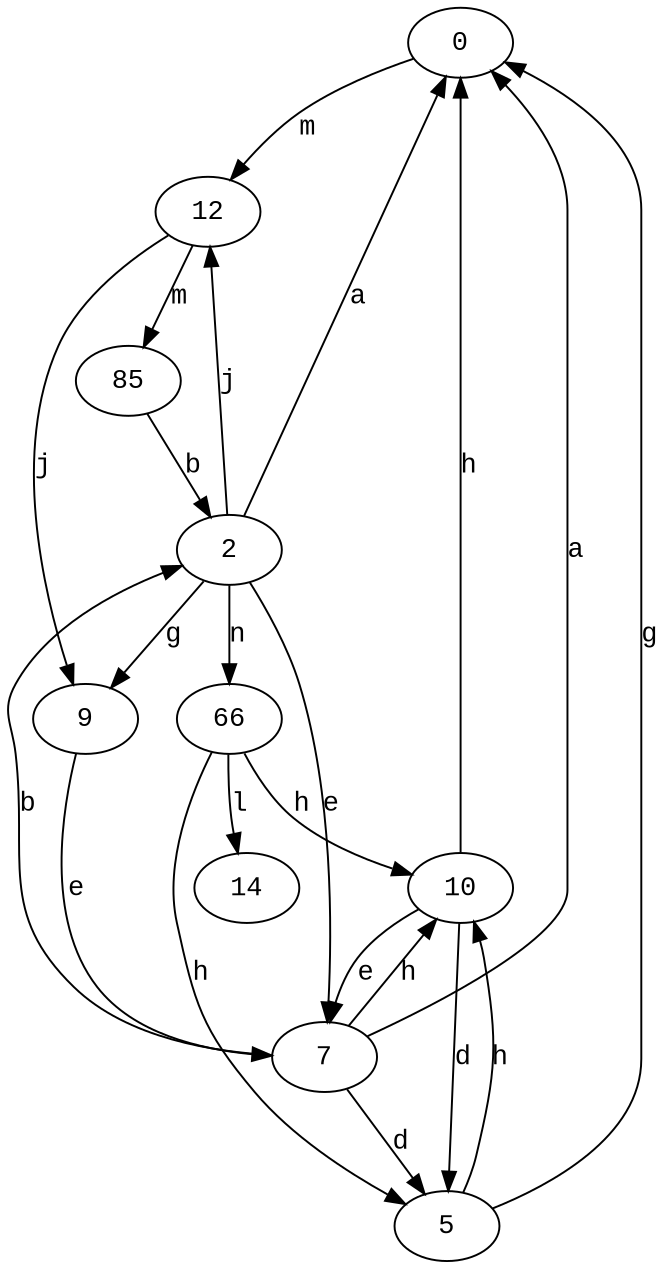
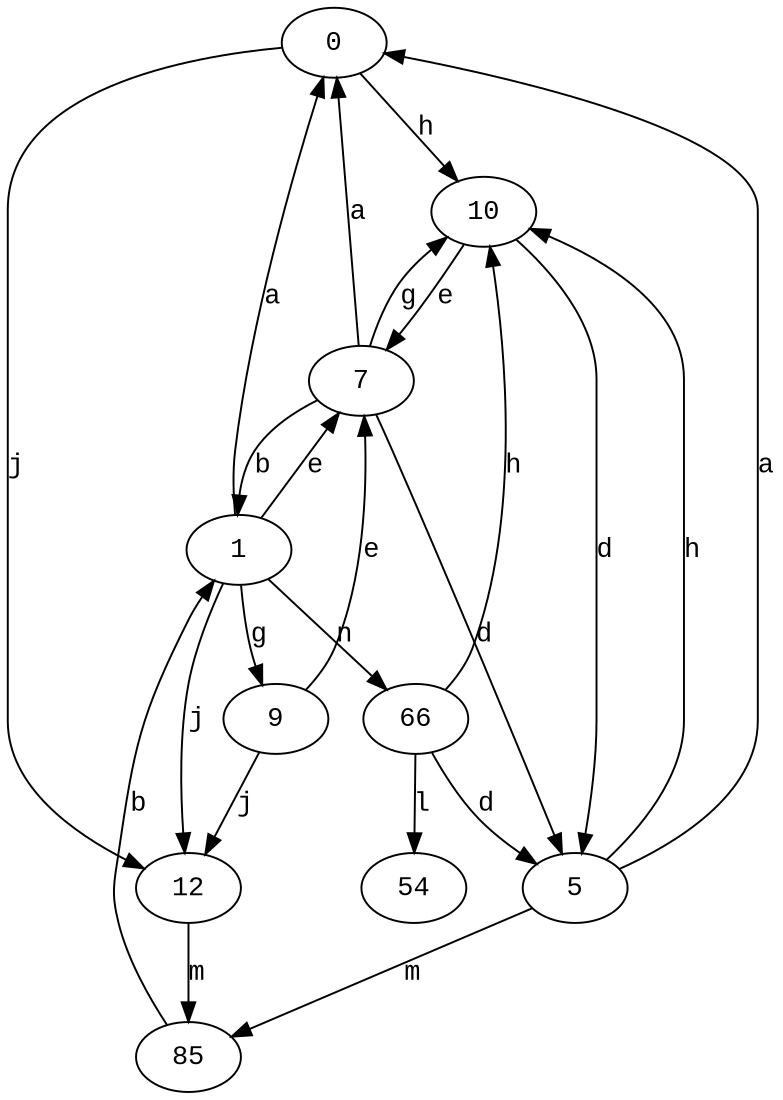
(308, 127) -> (17, 465)
(37, 427) -> (237, 795)
(461, 475) -> (402, 120)
(229, 550) -> (239, 550)
(650, 634) -> (767, 465)
(247, 888) -> (414, 888)
none -> (391, 969)
(201, 972) -> (487, 803)
(409, 972) -> (409, 296)
